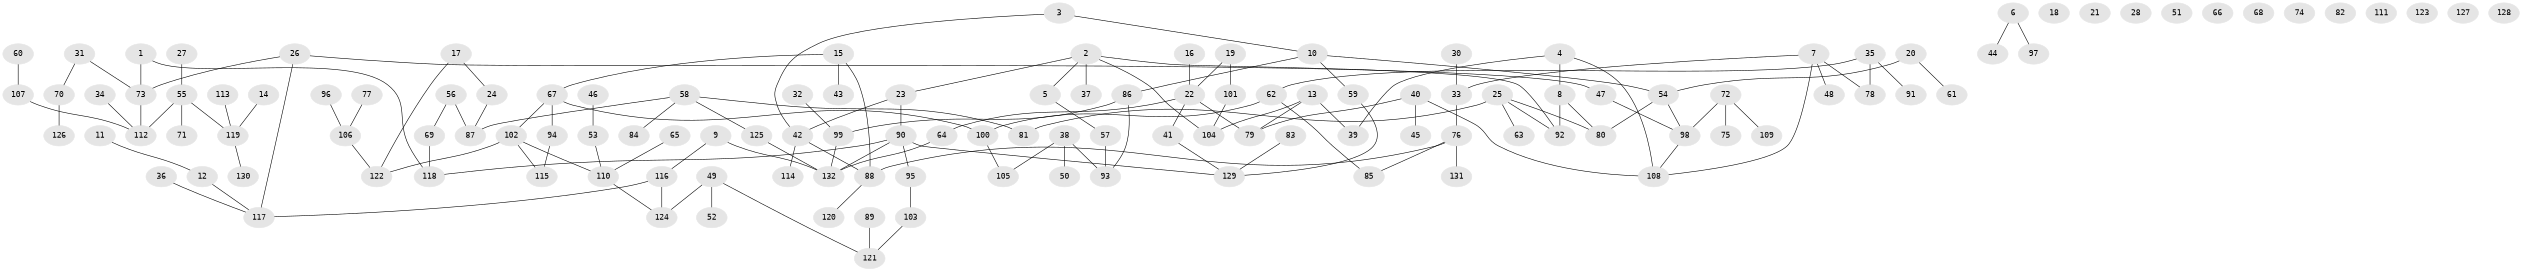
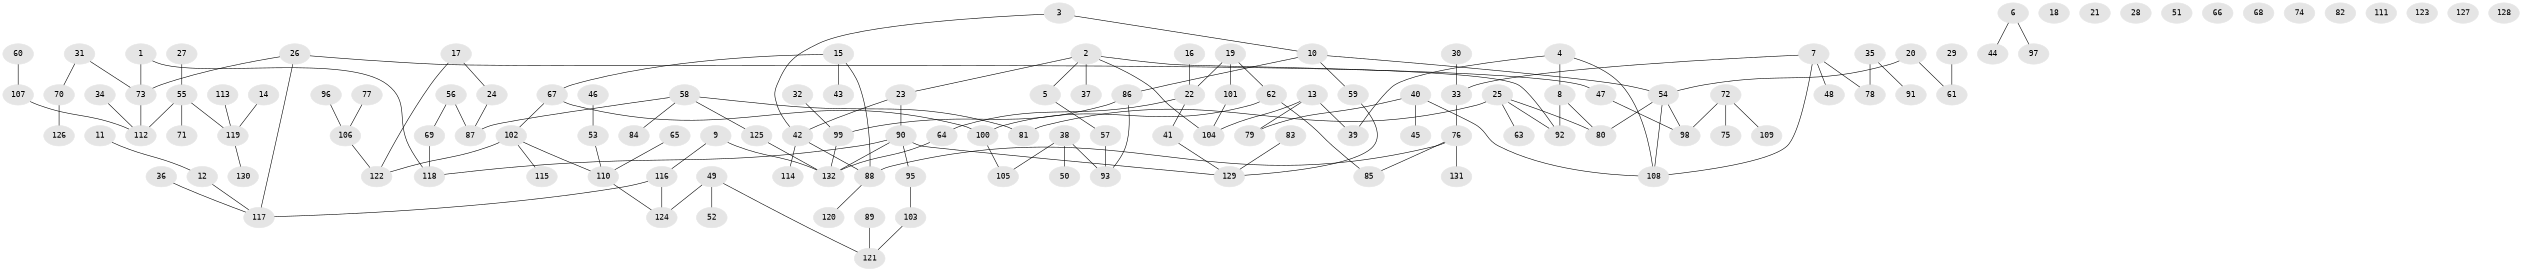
none -> (1952, 54)
(1541, 70) -> (1251, 74)
(1223, 117) -> none
(552, 136) -> none
(1669, 156) -> (1658, 136)
